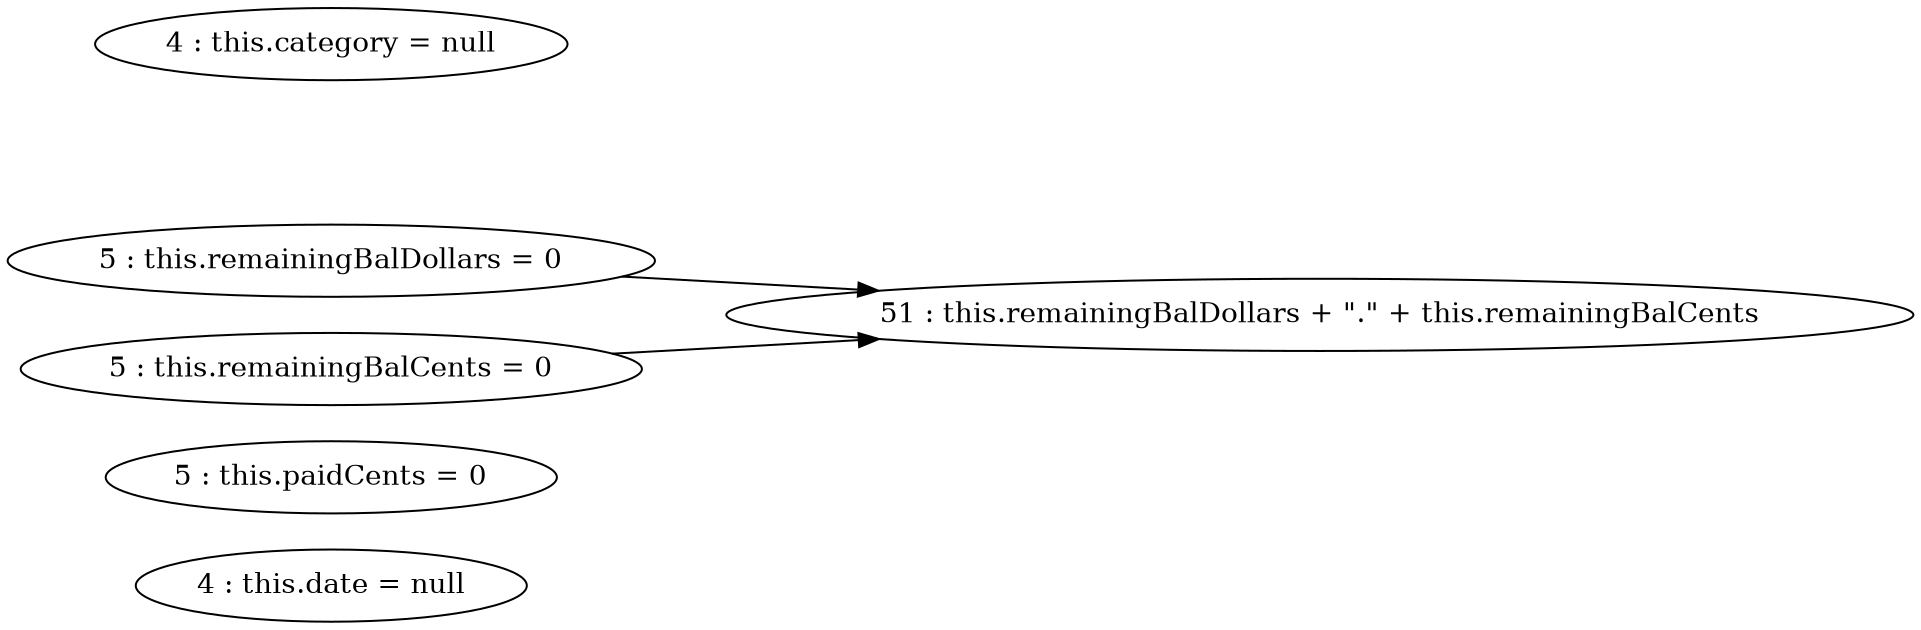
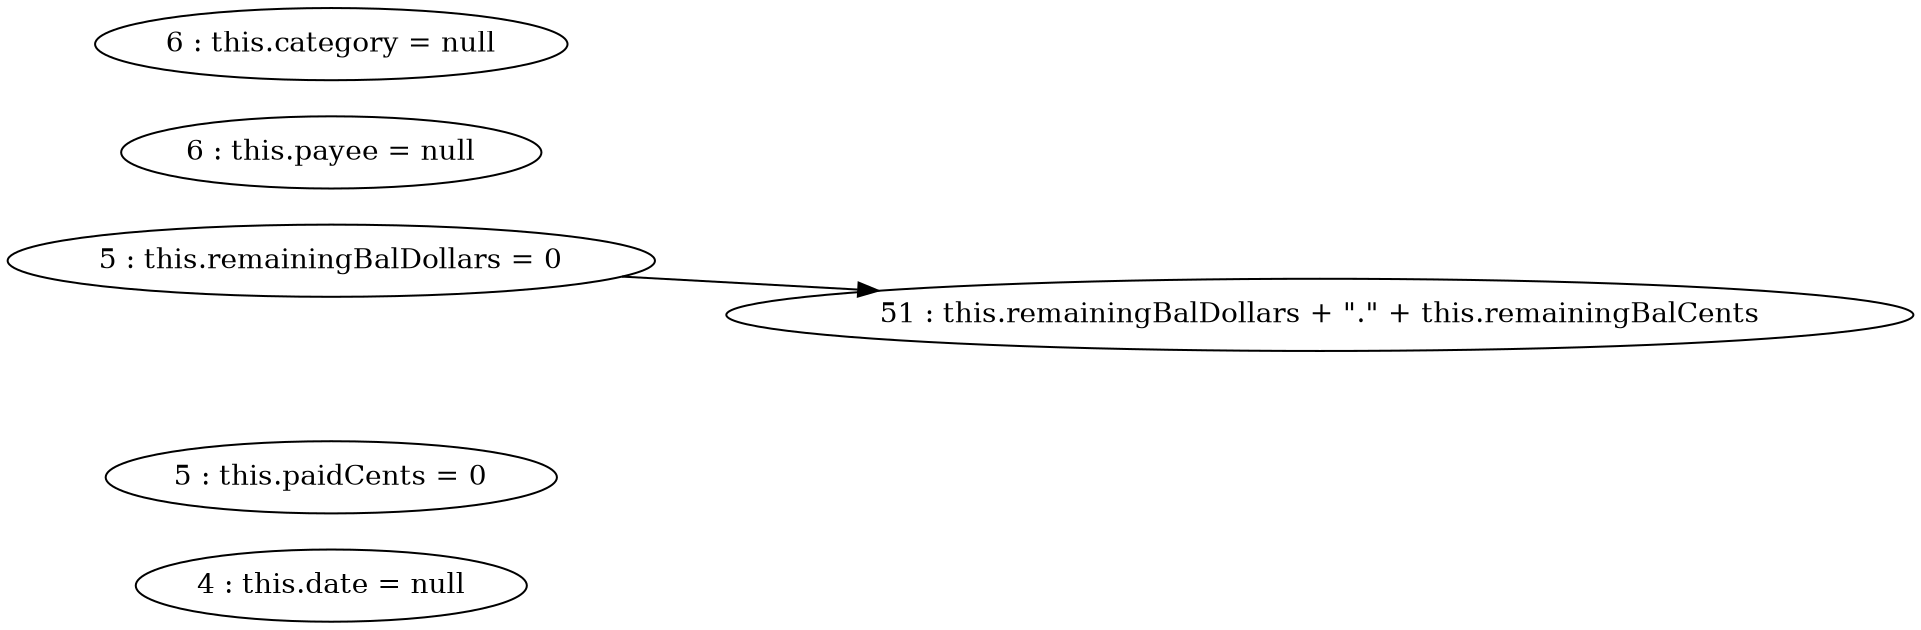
(331, 44) -> (331, 44)
none -> (331, 152)
(331, 369) -> none
